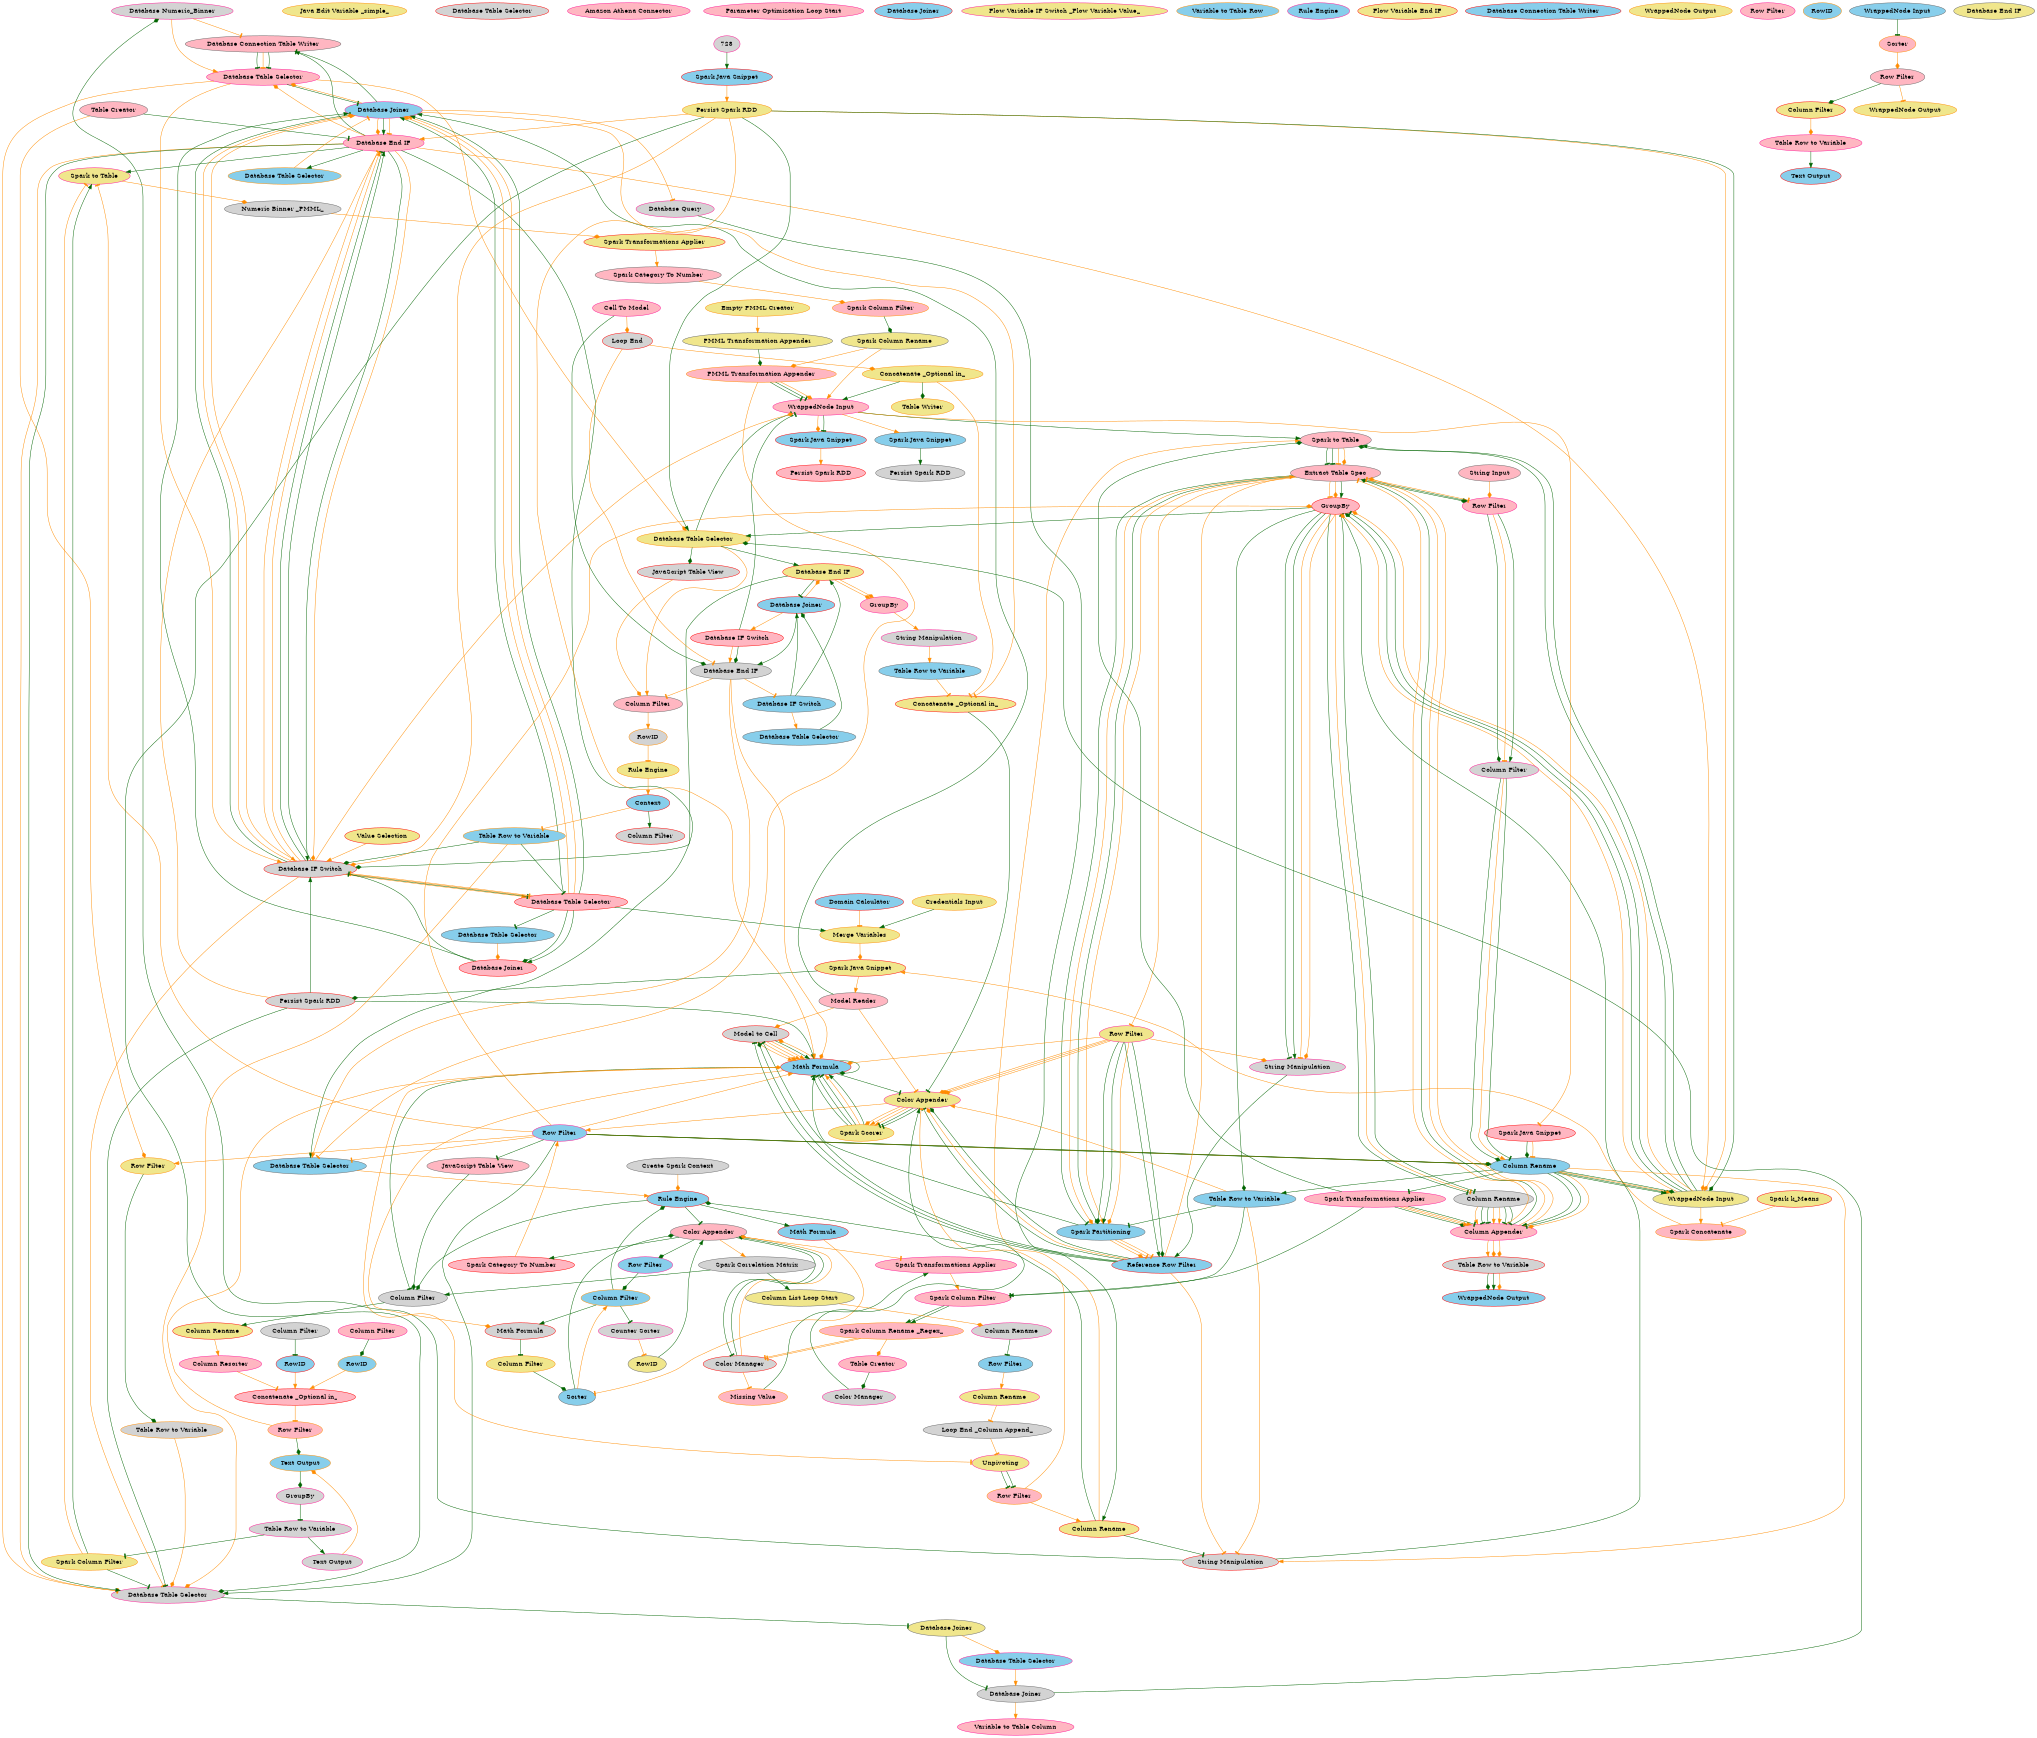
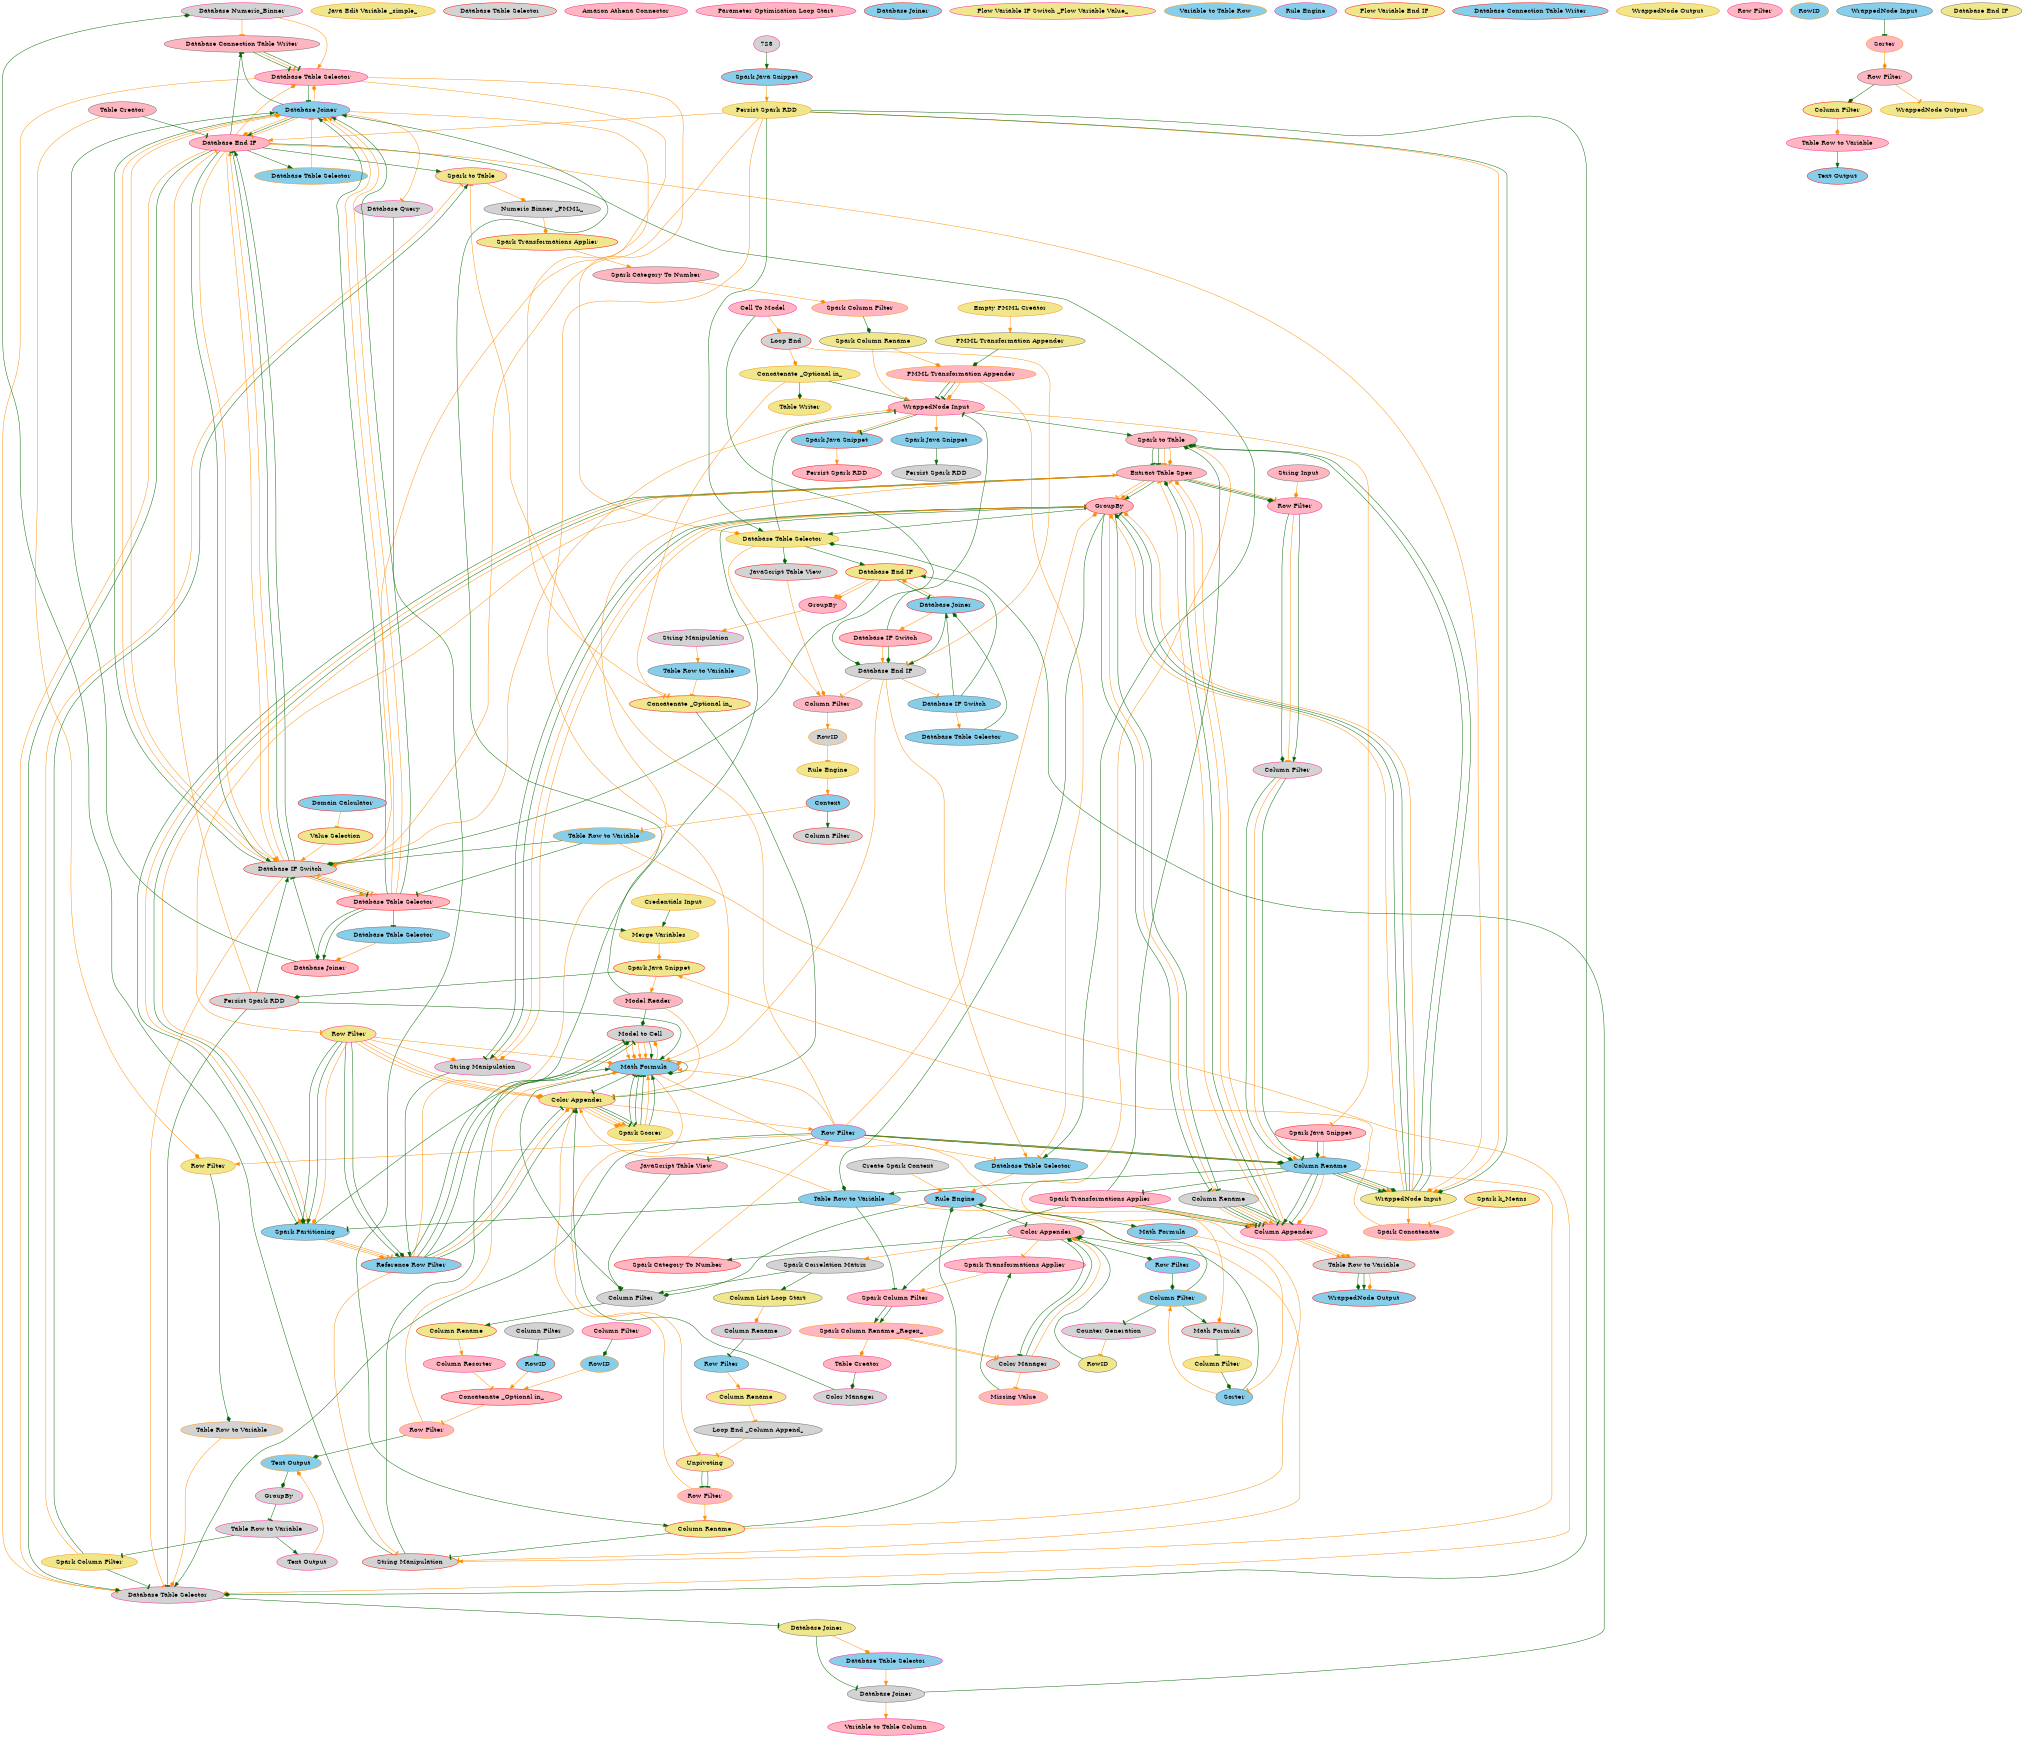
(860, 917) -> (339, 818)
(807, 1017) -> (645, 1015)
(636, 1331) -> (1109, 1331)
